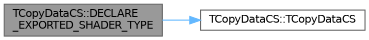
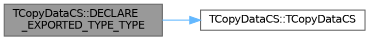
(83, 20) -> (83, 20)
